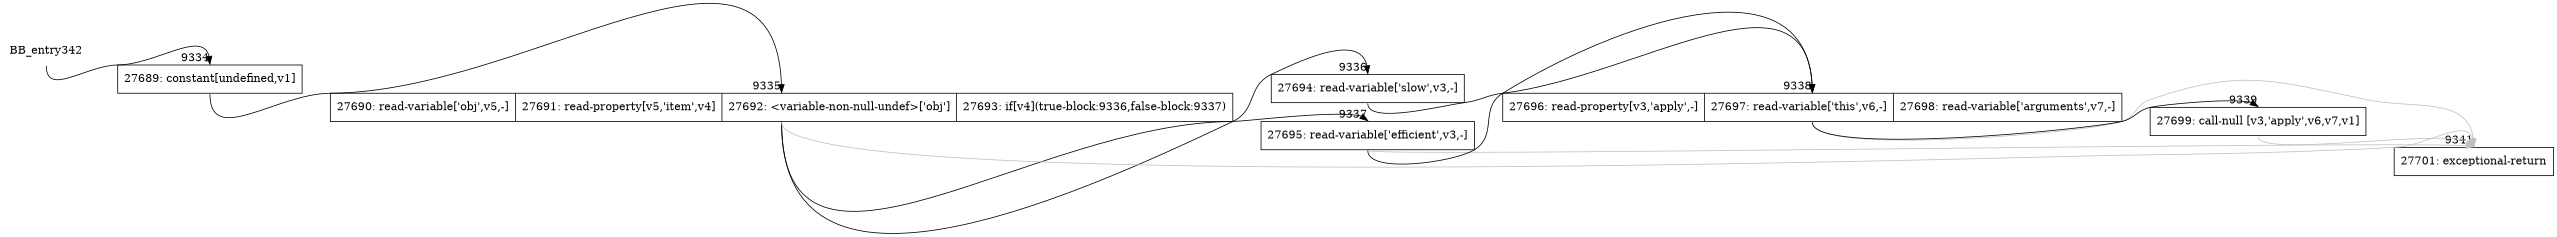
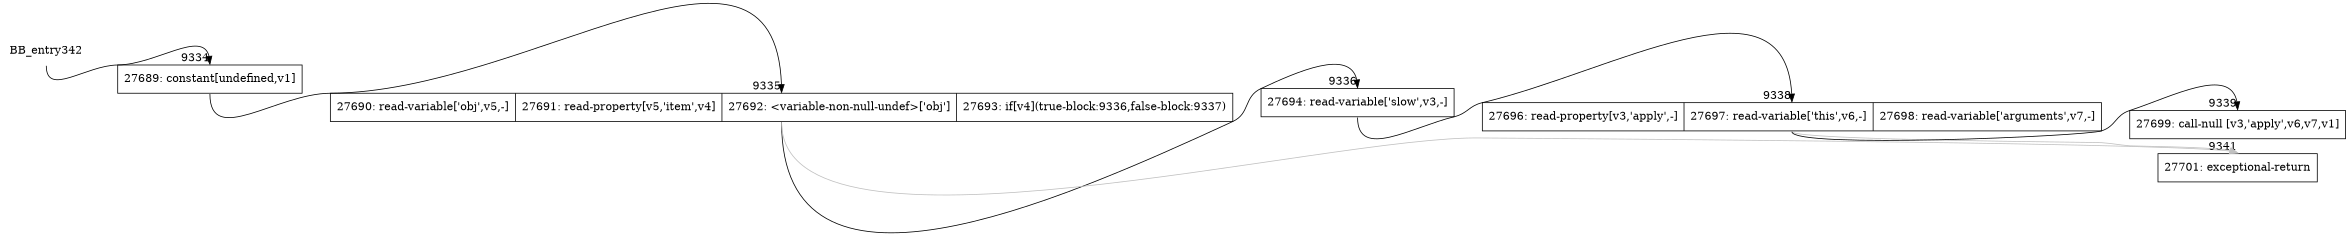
(1368, 136) -> none
(2394, 140) -> none
